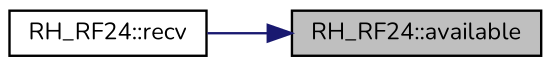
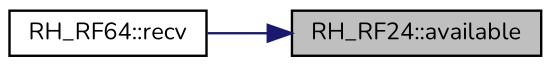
(108, 33) -> (108, 33)
